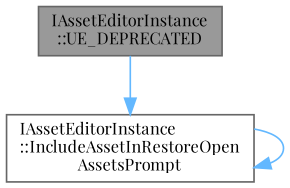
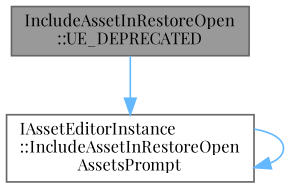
(130, 31) -> (130, 31)
